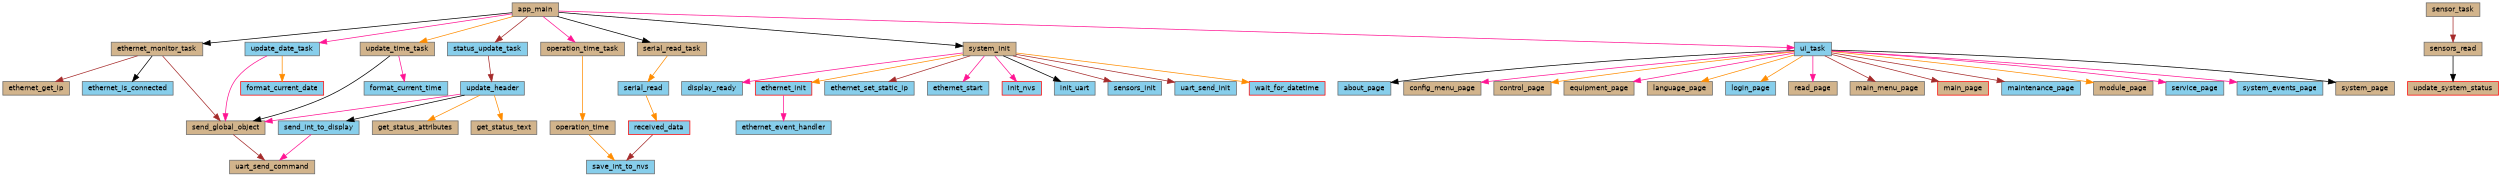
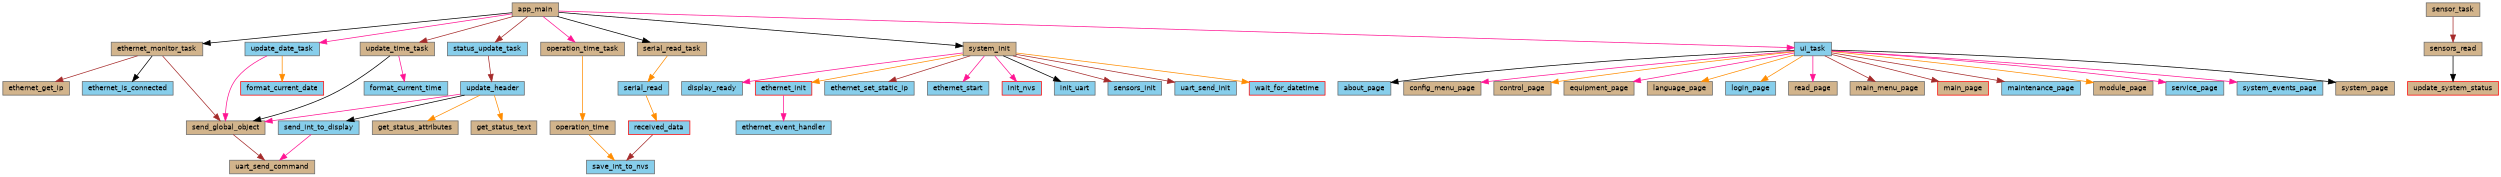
(470, 28) -> (470, 28)
